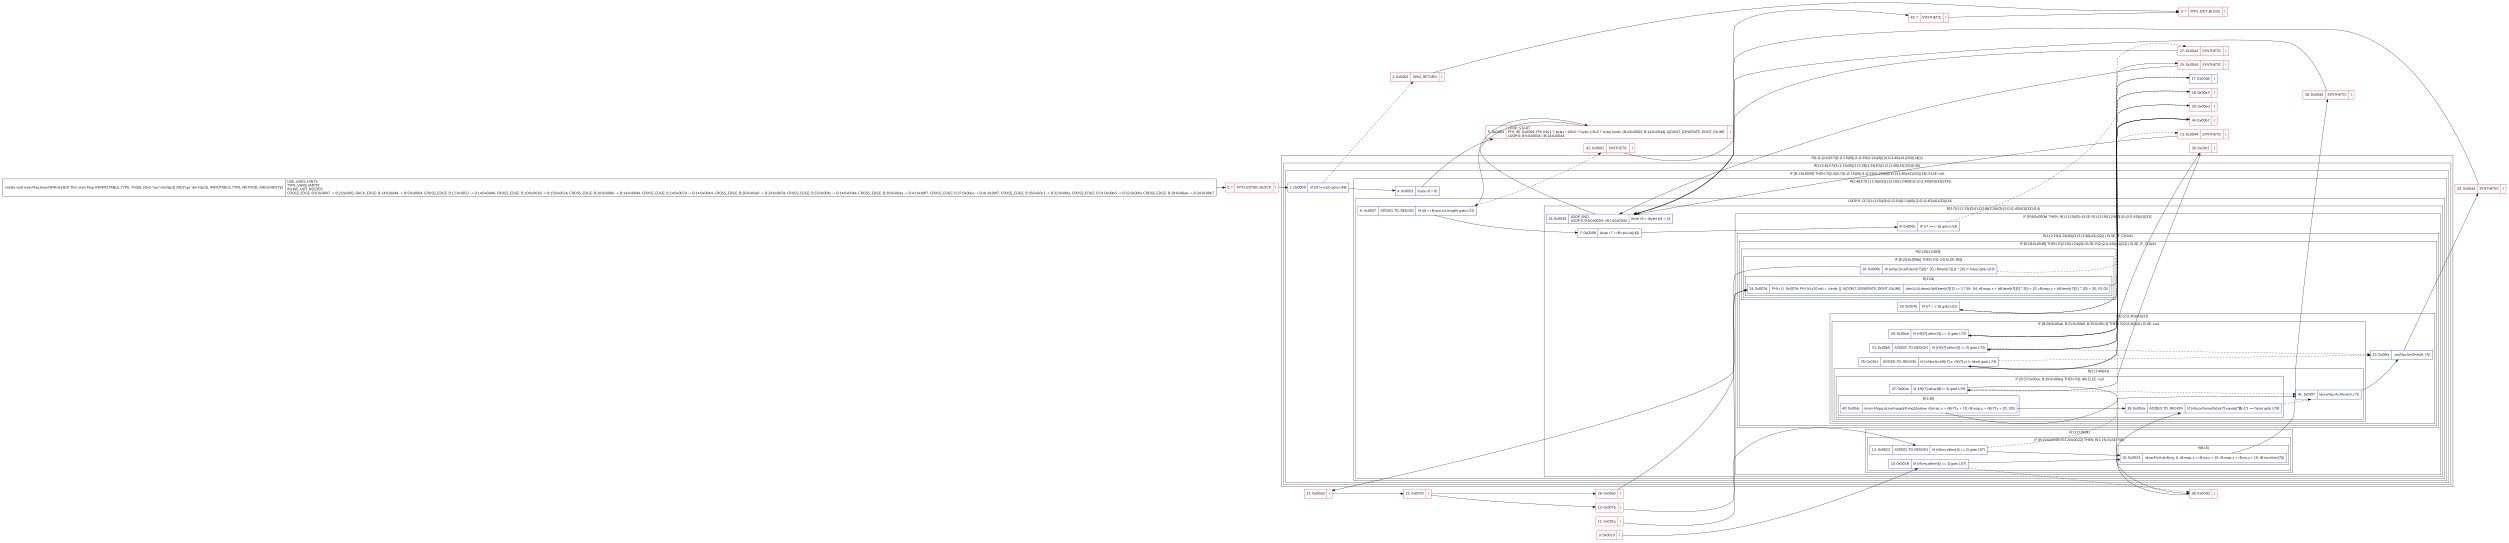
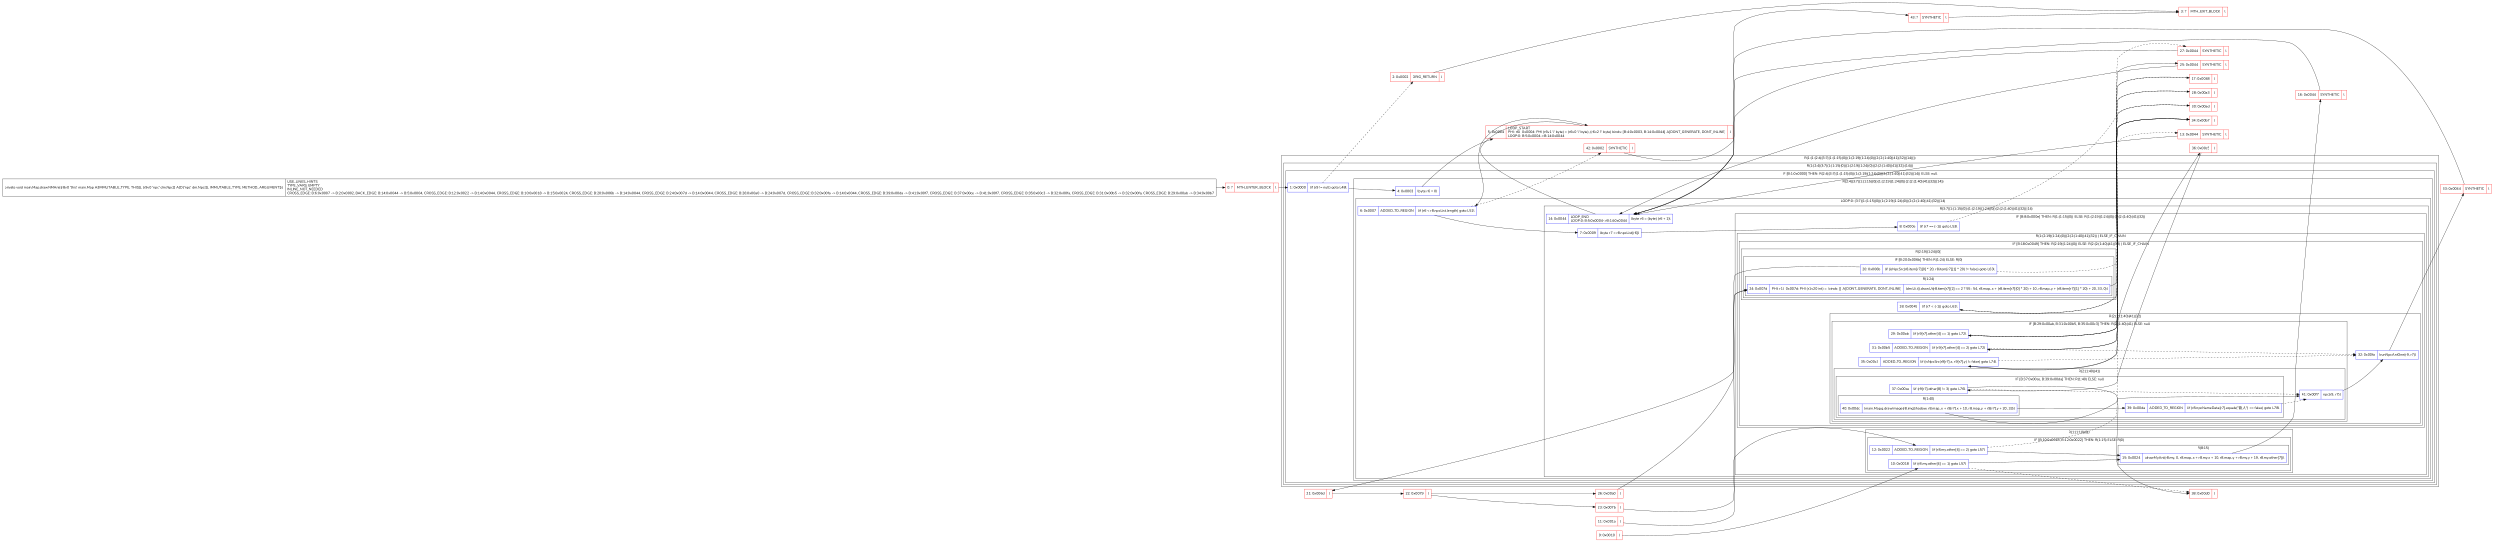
(2203, 79) -> (2203, 79)
(2339, 394) -> (2332, 394)
(2120, 442) -> none
